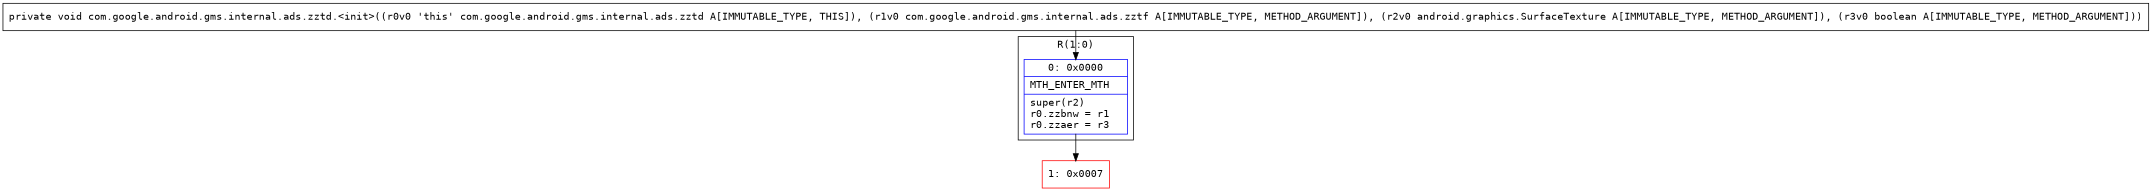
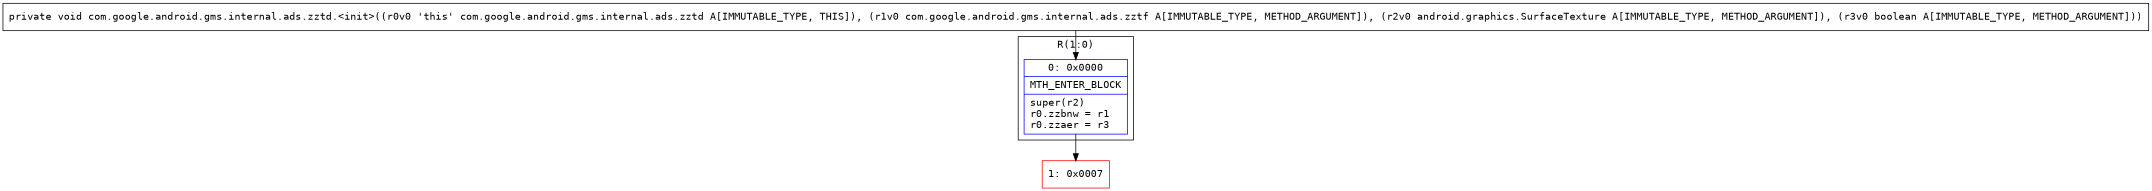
(1070, 85) -> (1076, 85)
